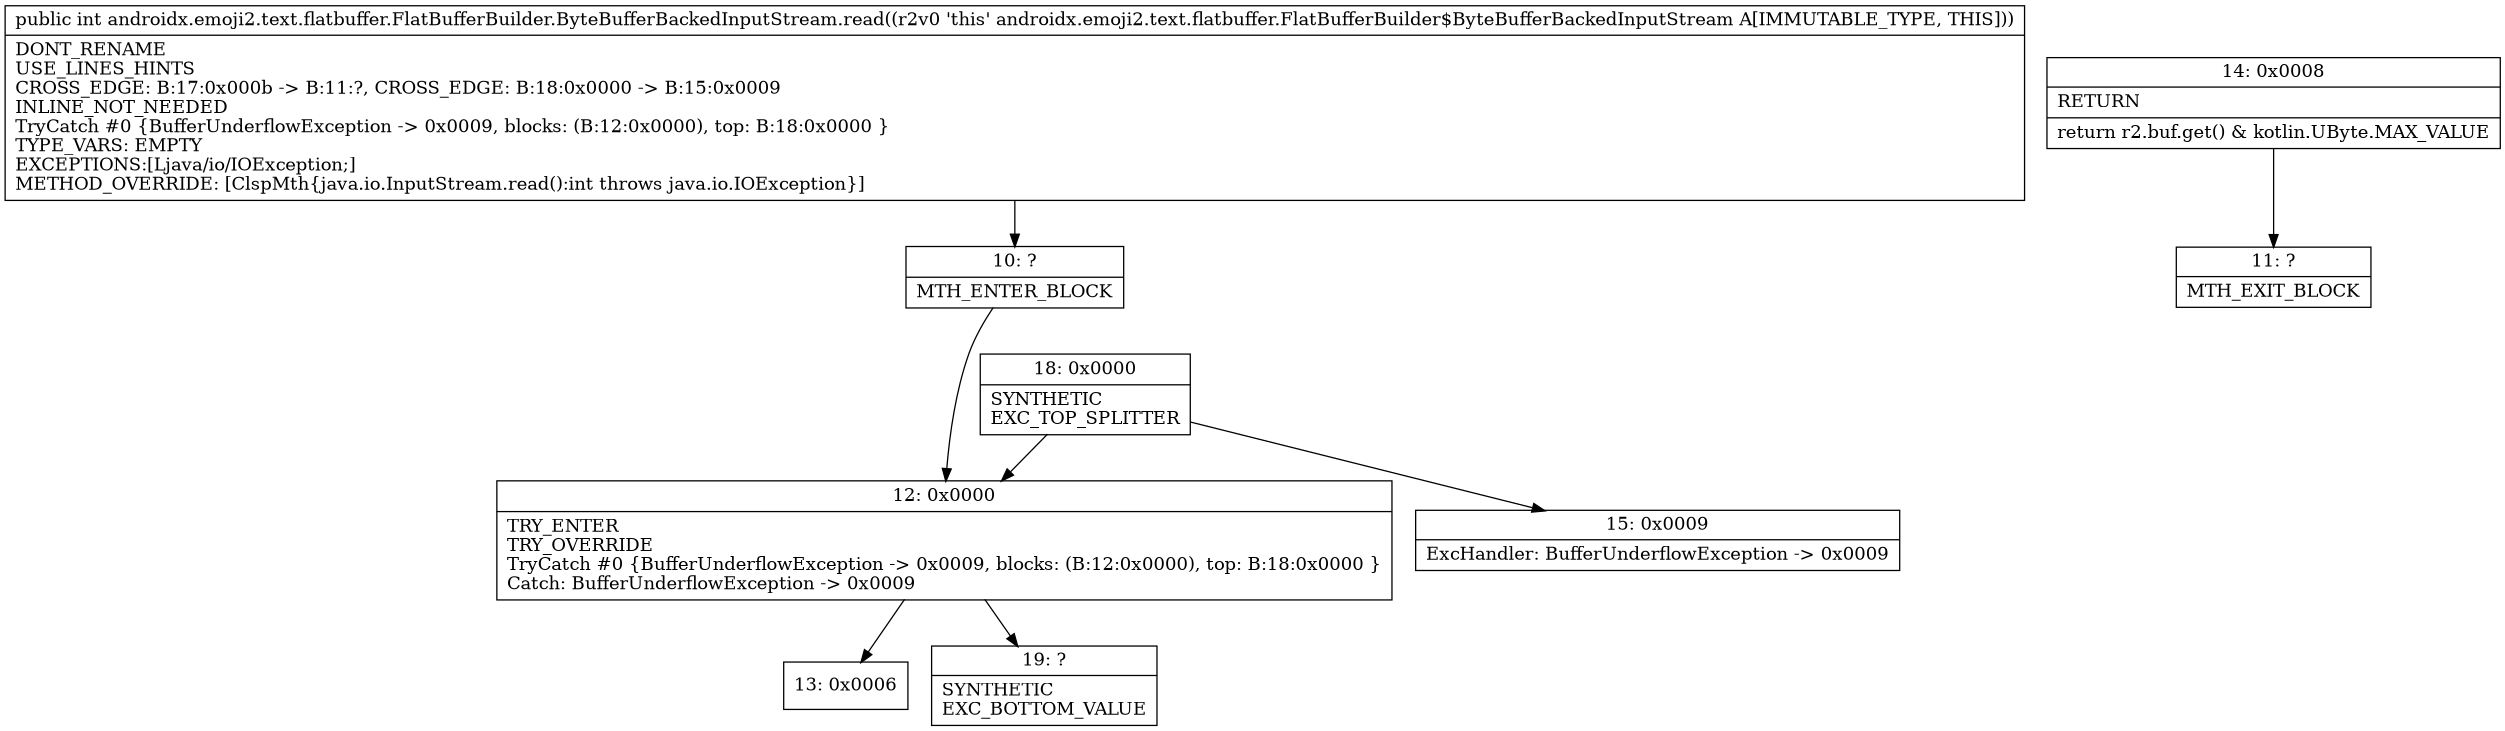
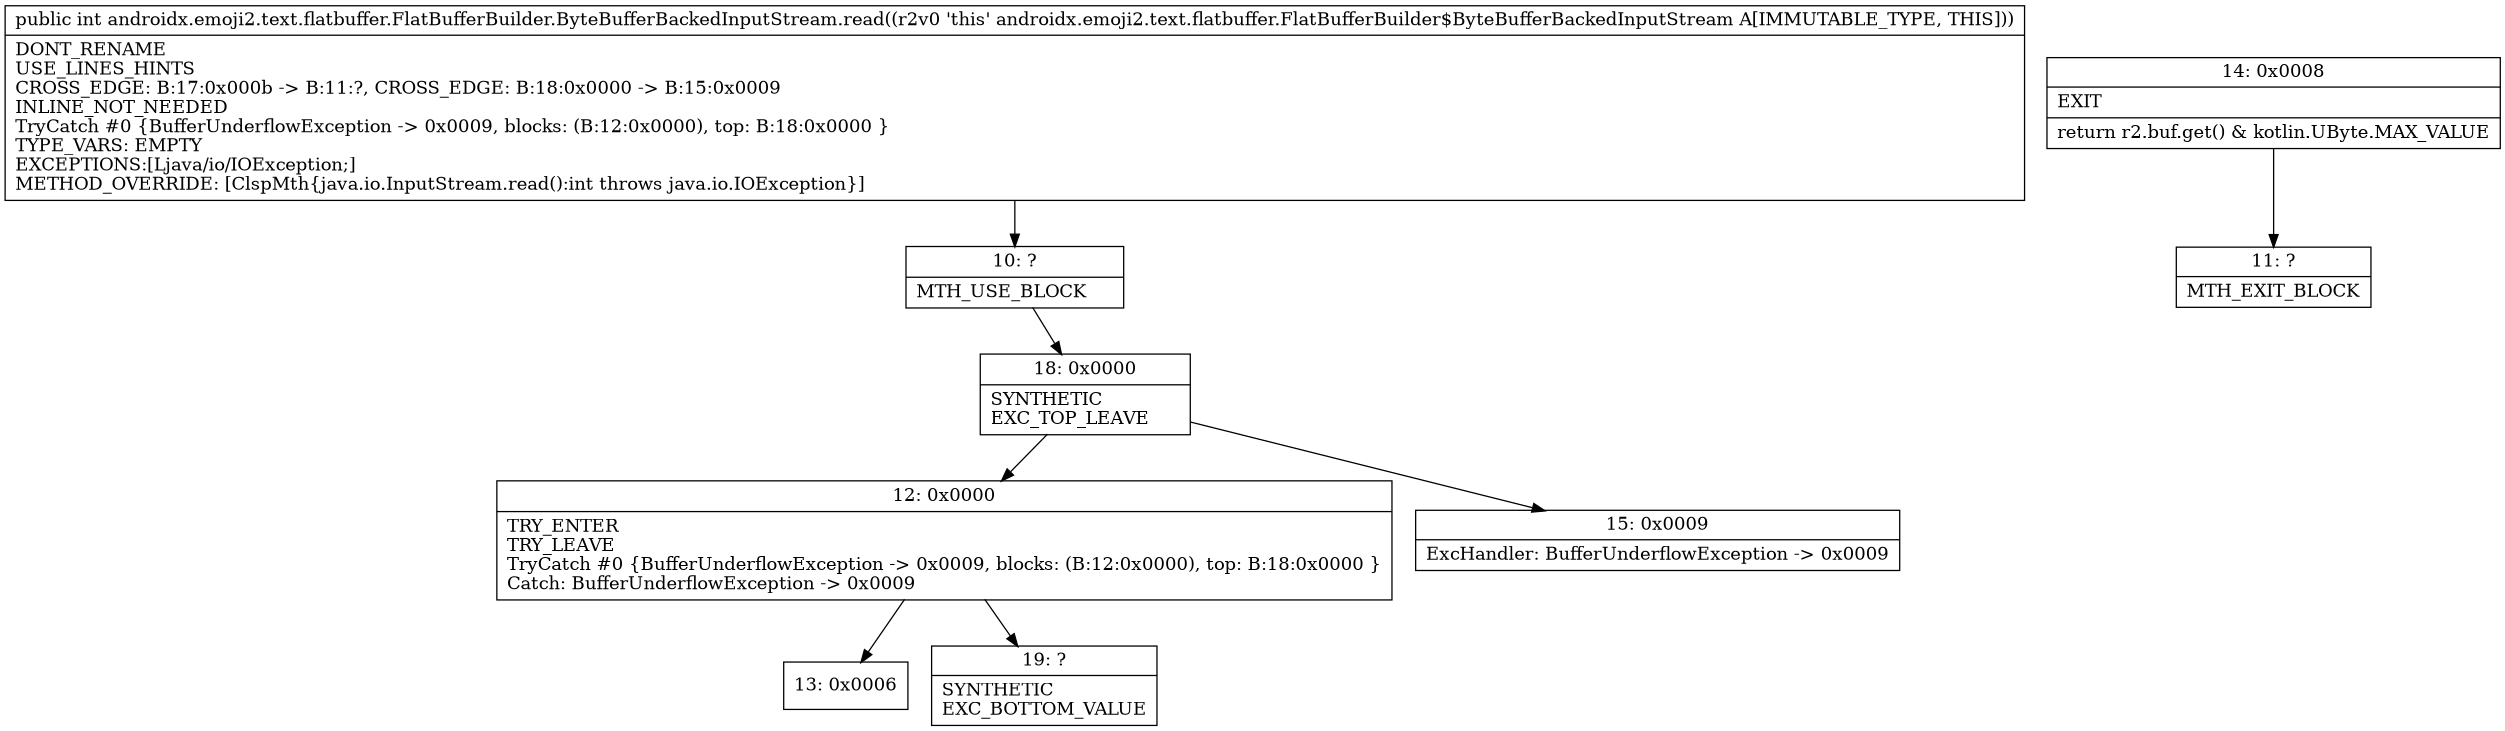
(2099, 102) -> (2080, 102)
(1015, 292) -> (1001, 292)
(960, 385) -> (1044, 325)
(1085, 419) -> (1070, 419)
(581, 546) -> (562, 546)
